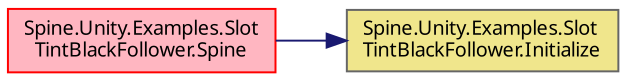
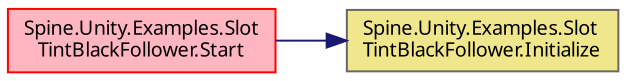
(142, 41) -> (142, 41)
